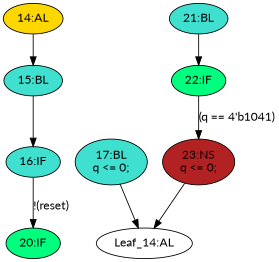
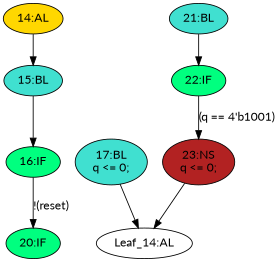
(237, 118) -> (237, 118)
(33, 162) -> (33, 162)
